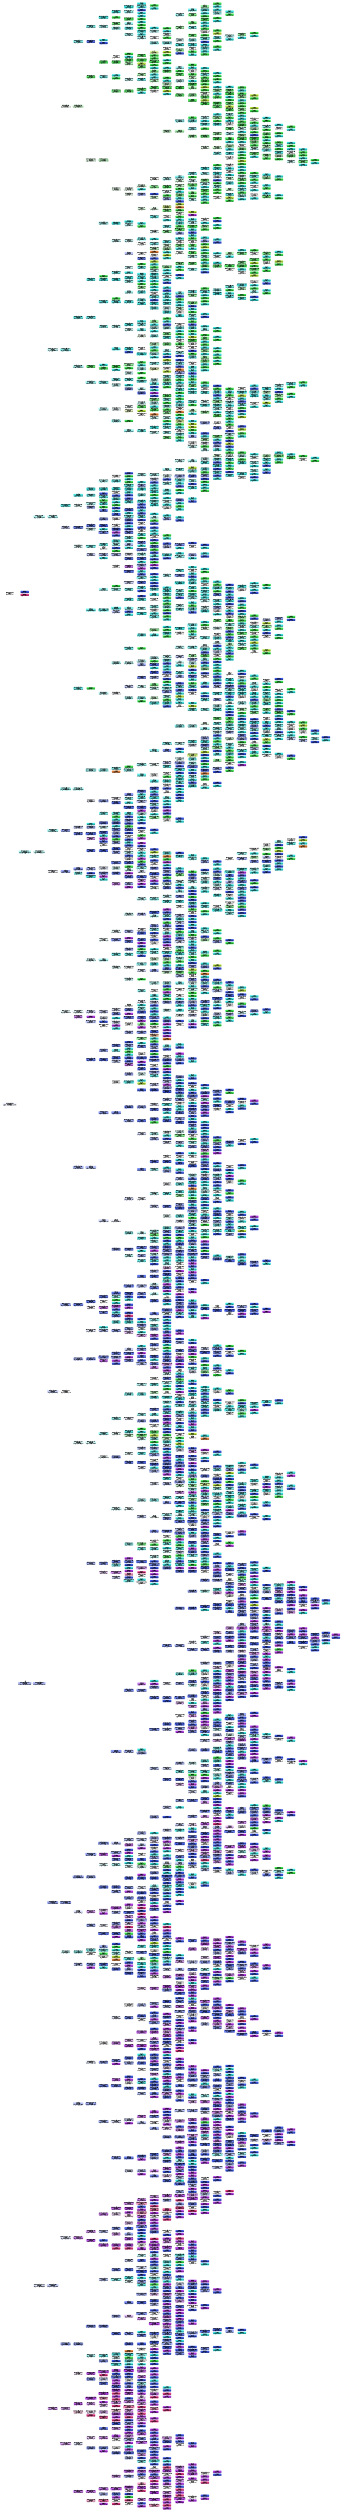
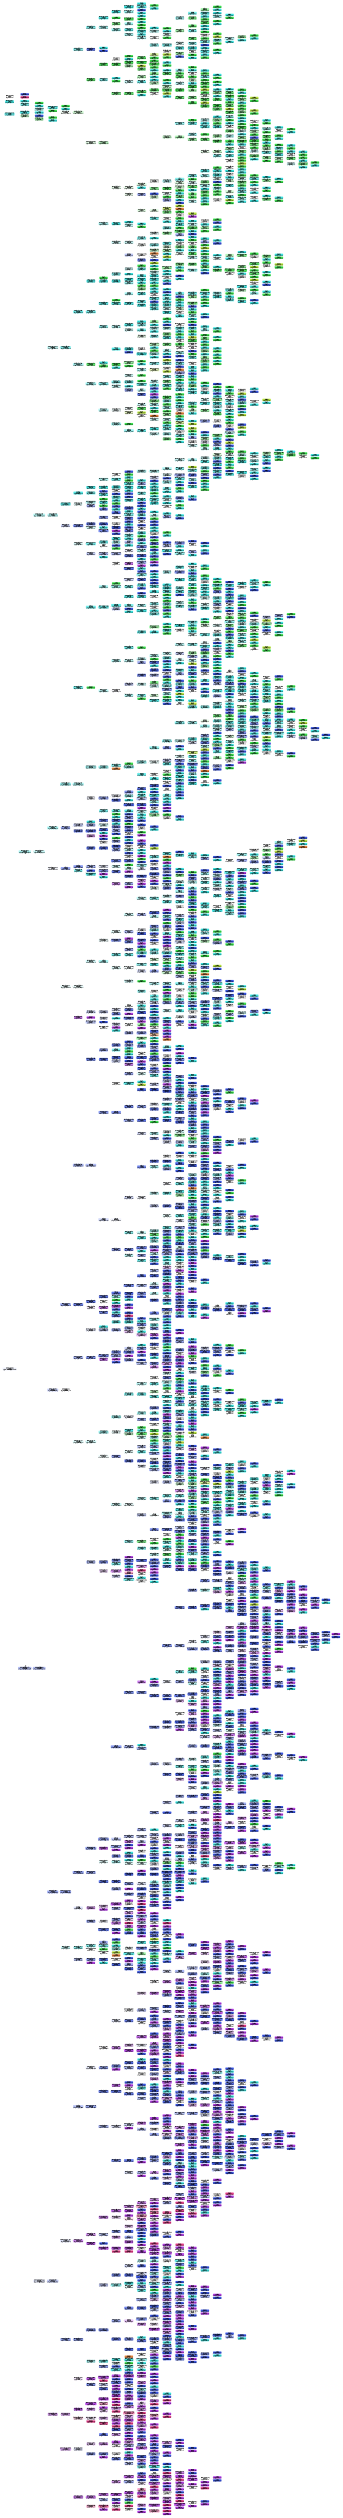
(242, 392) -> none
